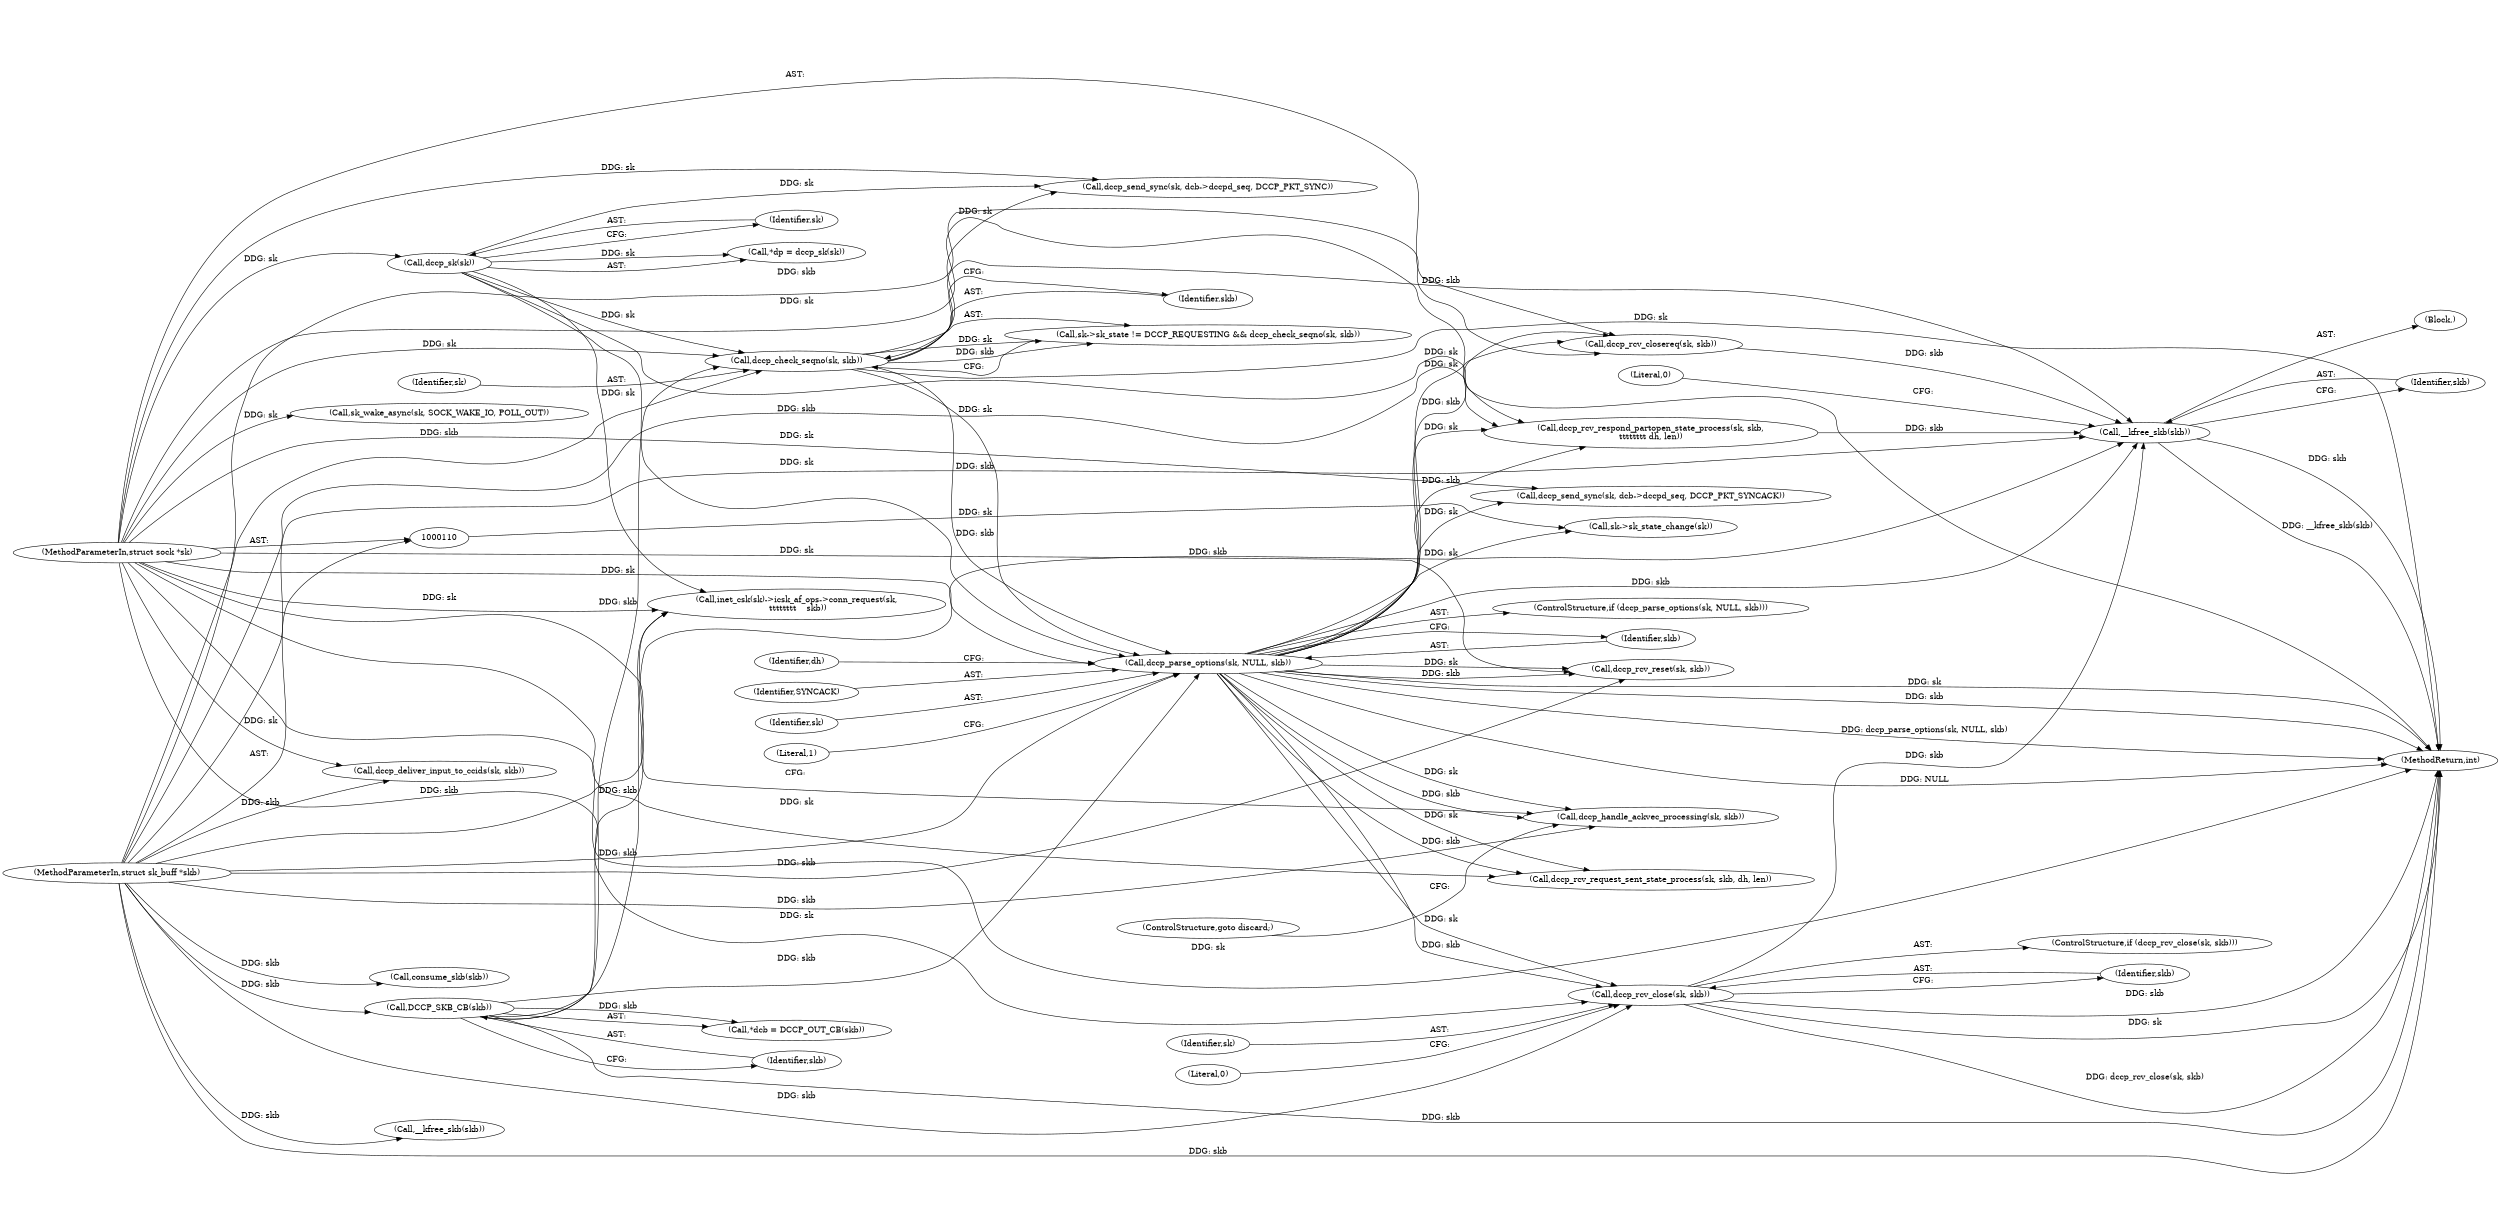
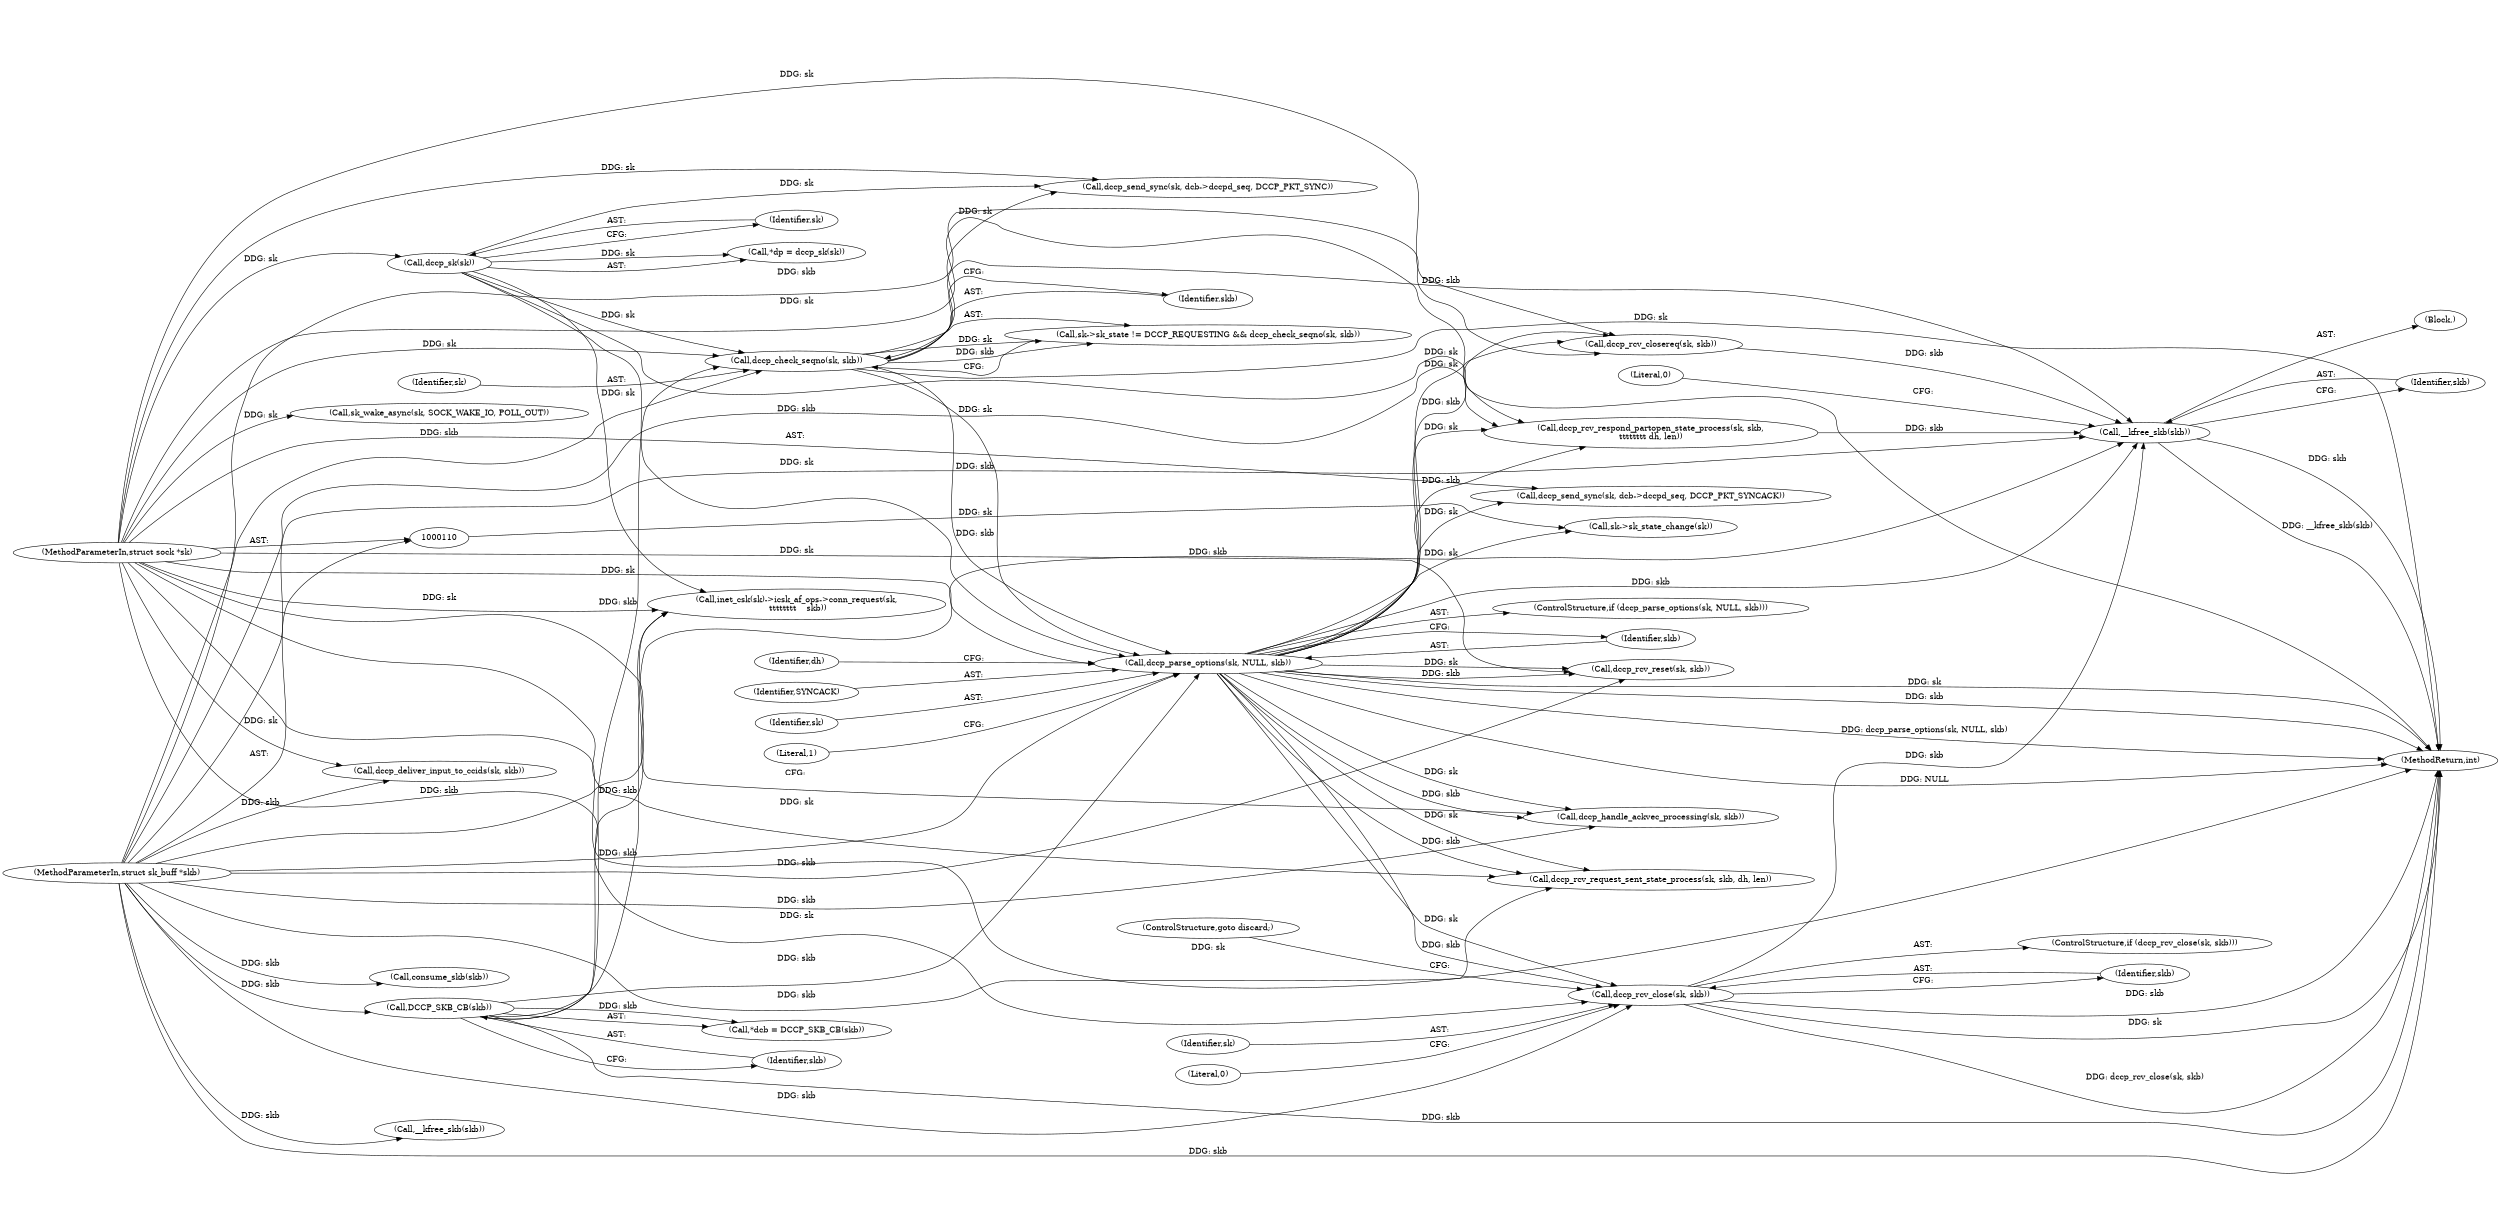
(797, 75) -> (797, 75)
(797, 436) -> (797, 436)
(1428, 911) -> (1412, 969)
none -> (859, 1008)
(797, 1030) -> (797, 1030)
